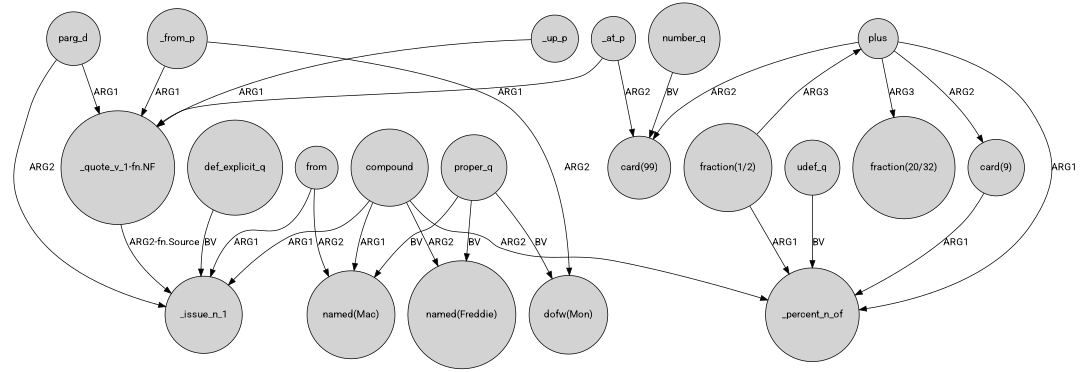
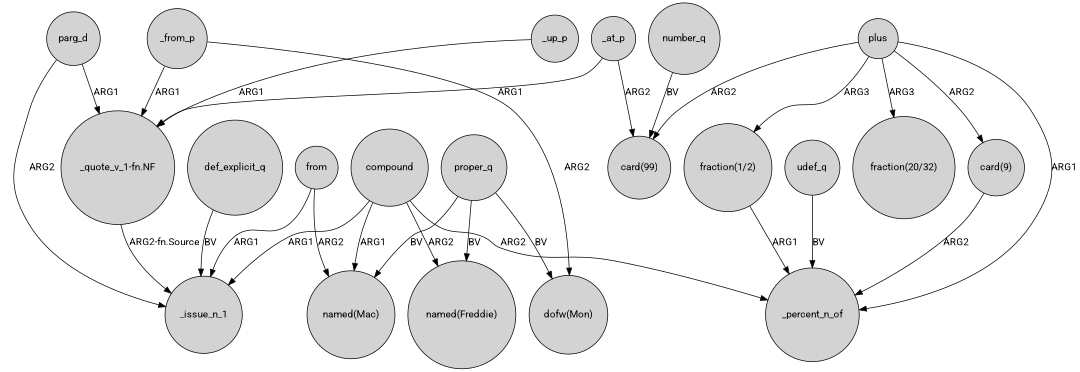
(802, 88) -> (821, 103)
(956, 243) -> (956, 243)
